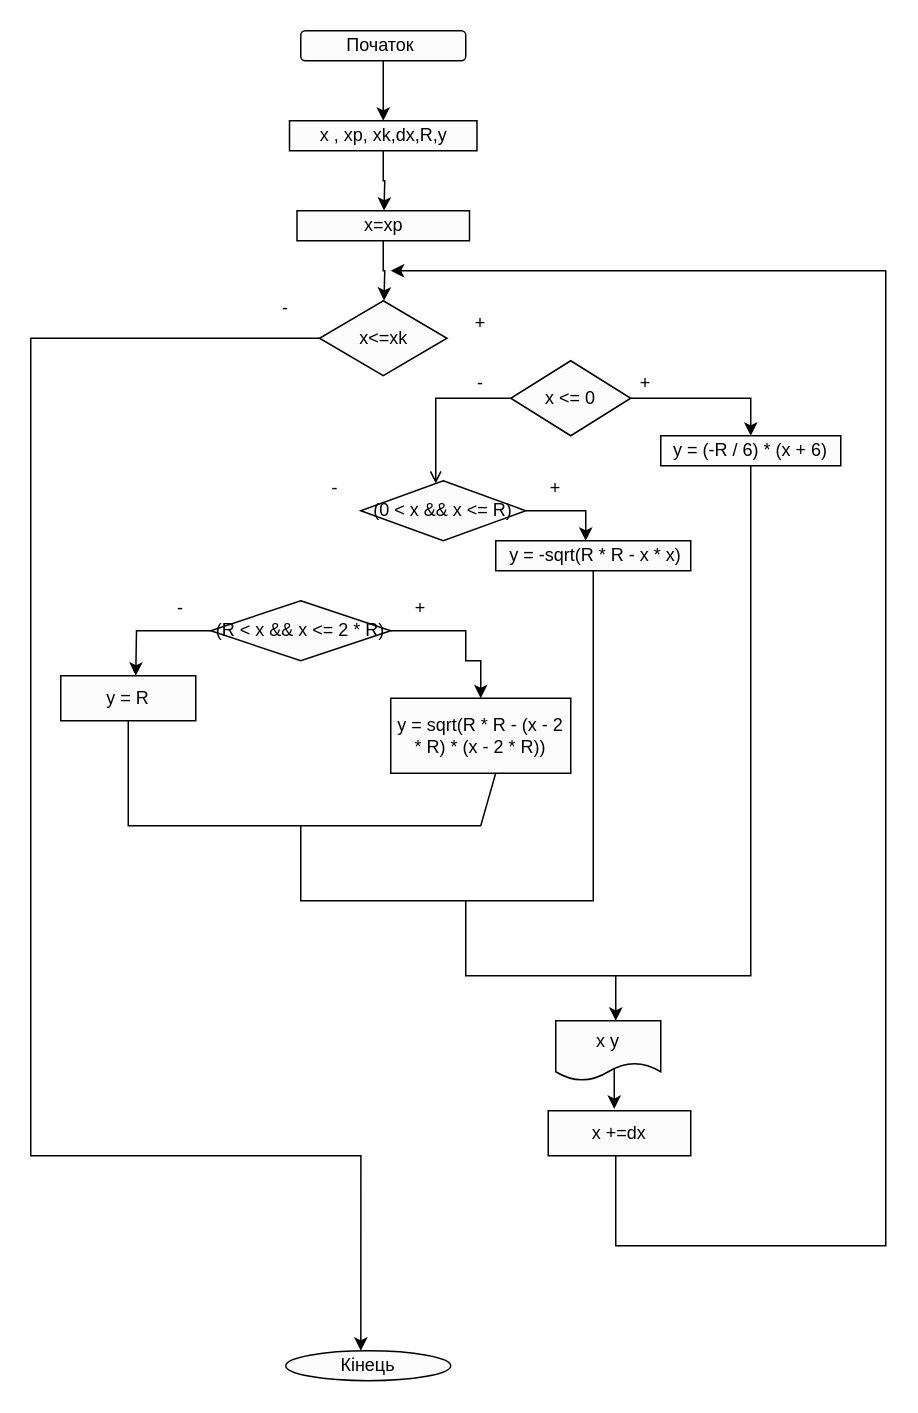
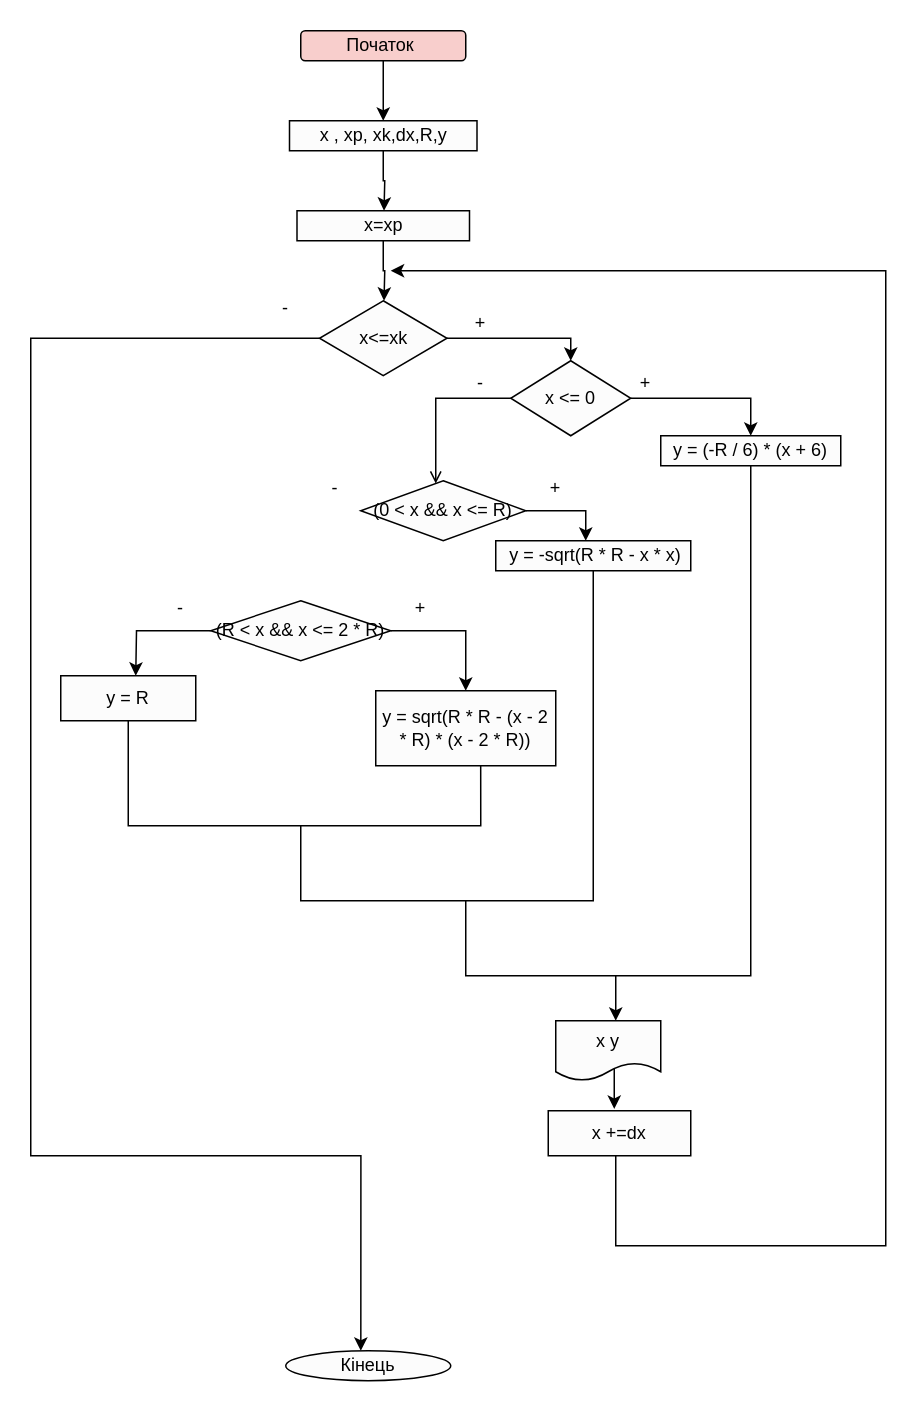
(383, 46) -> (383, 46)
none -> (514, 338)
(481, 736) -> (466, 728)
